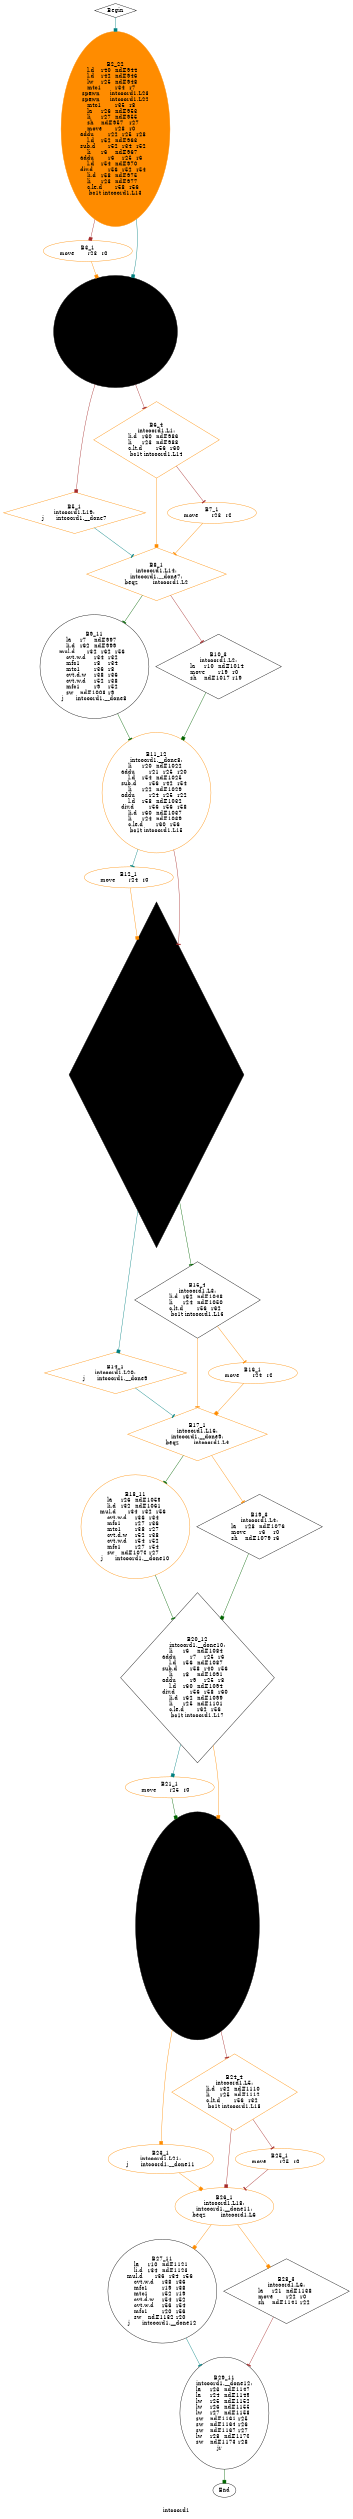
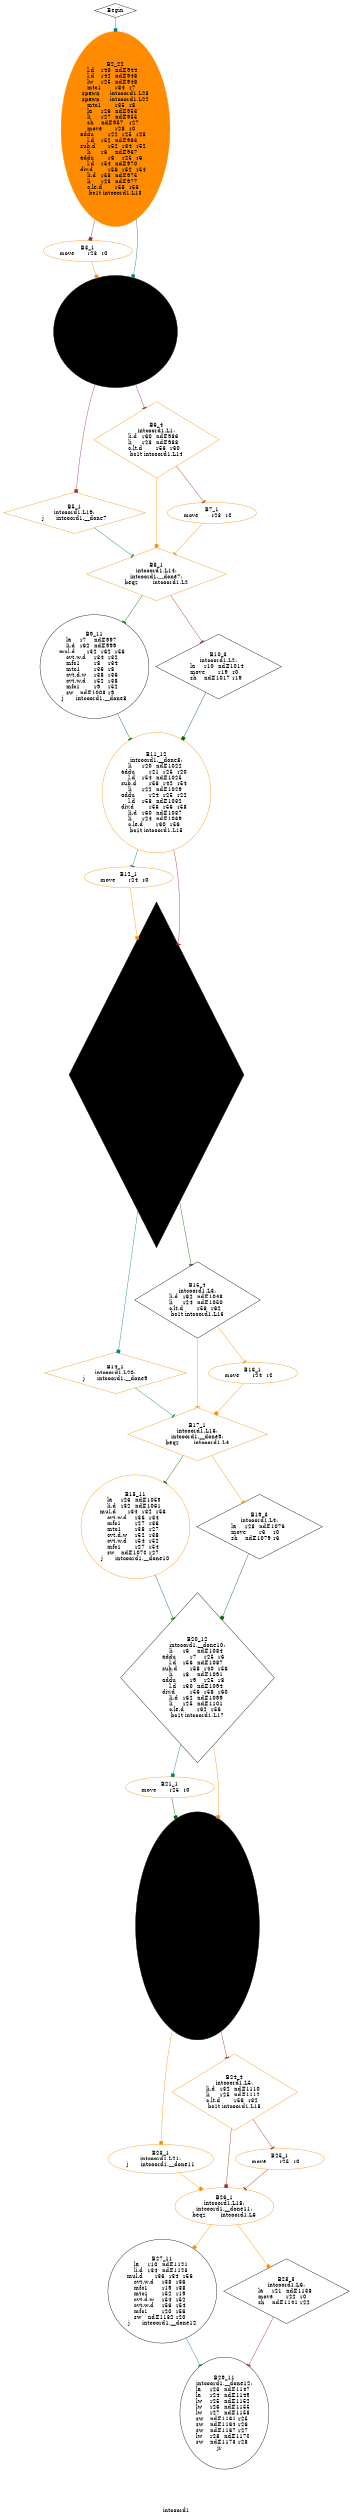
(224, 2490) -> none
